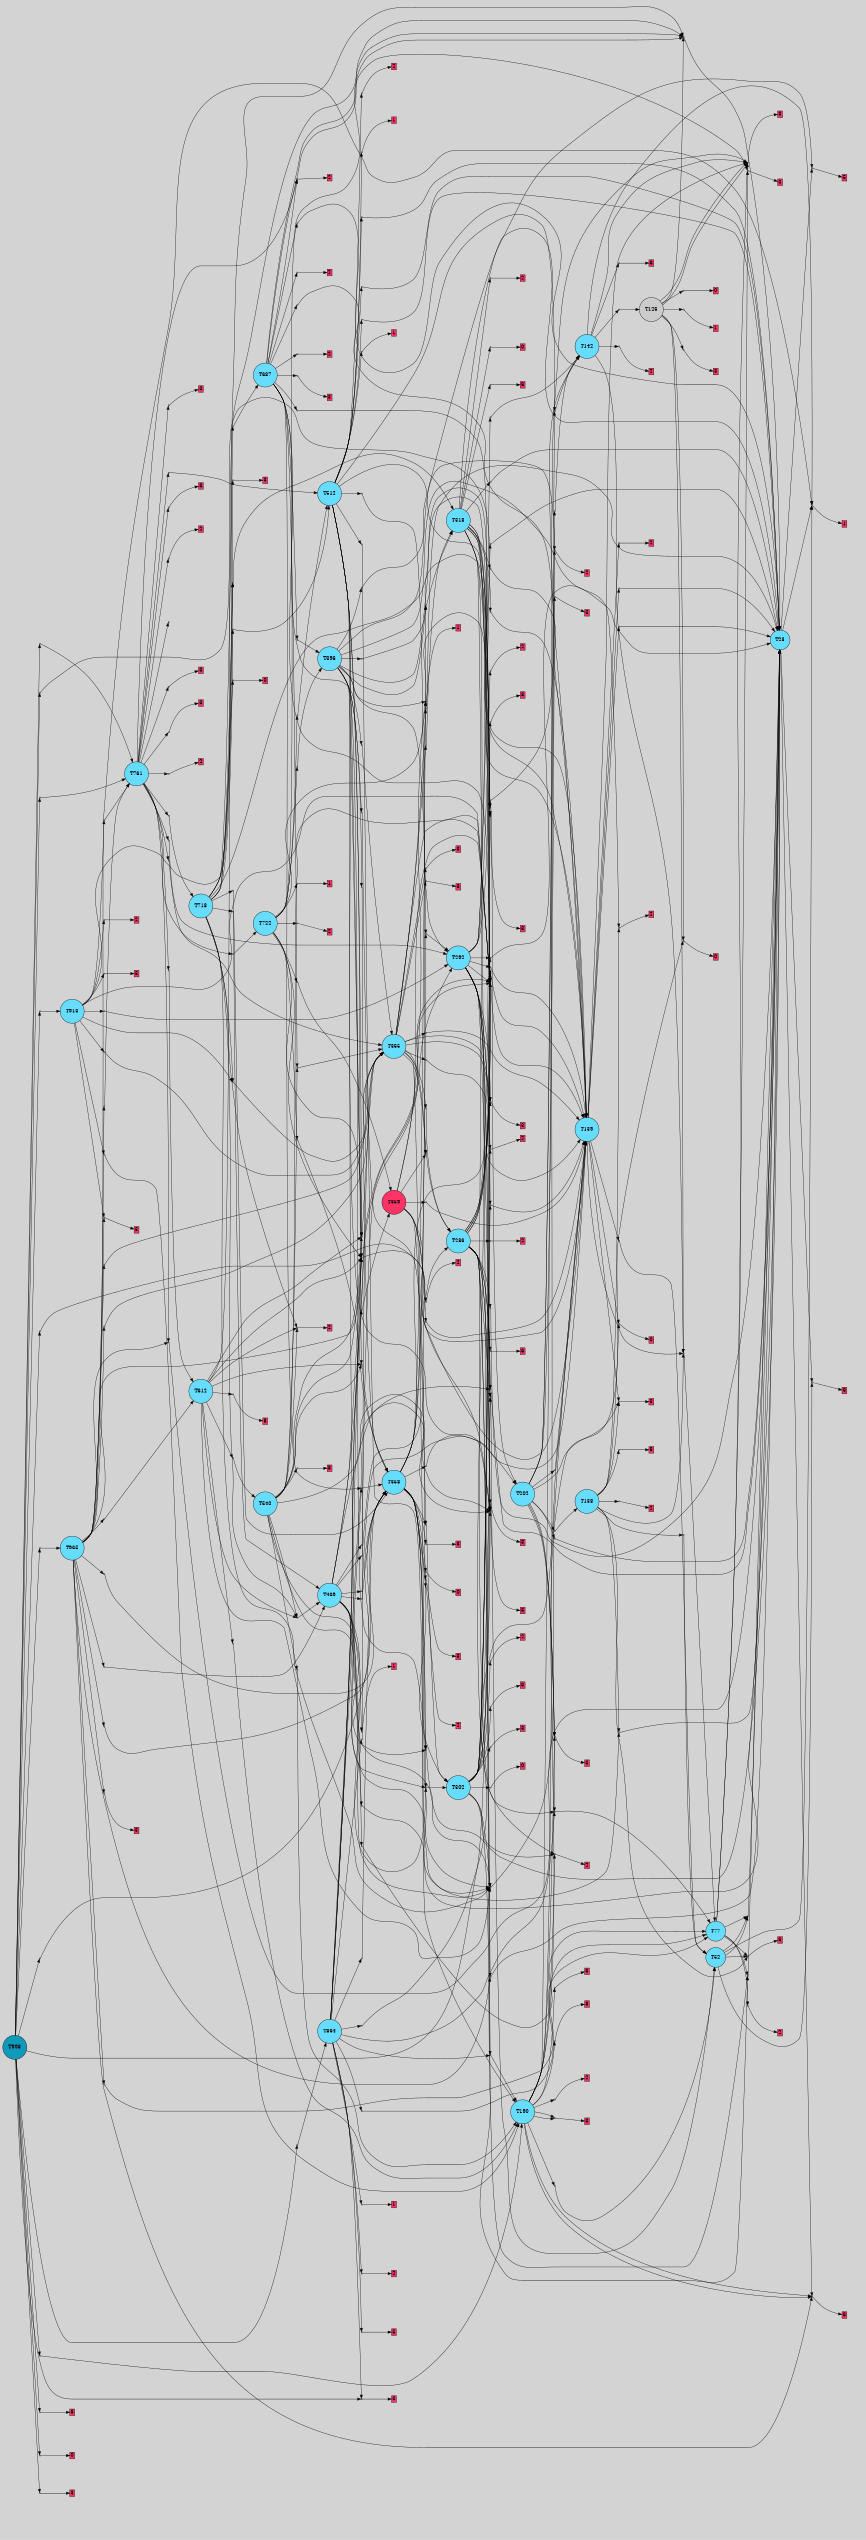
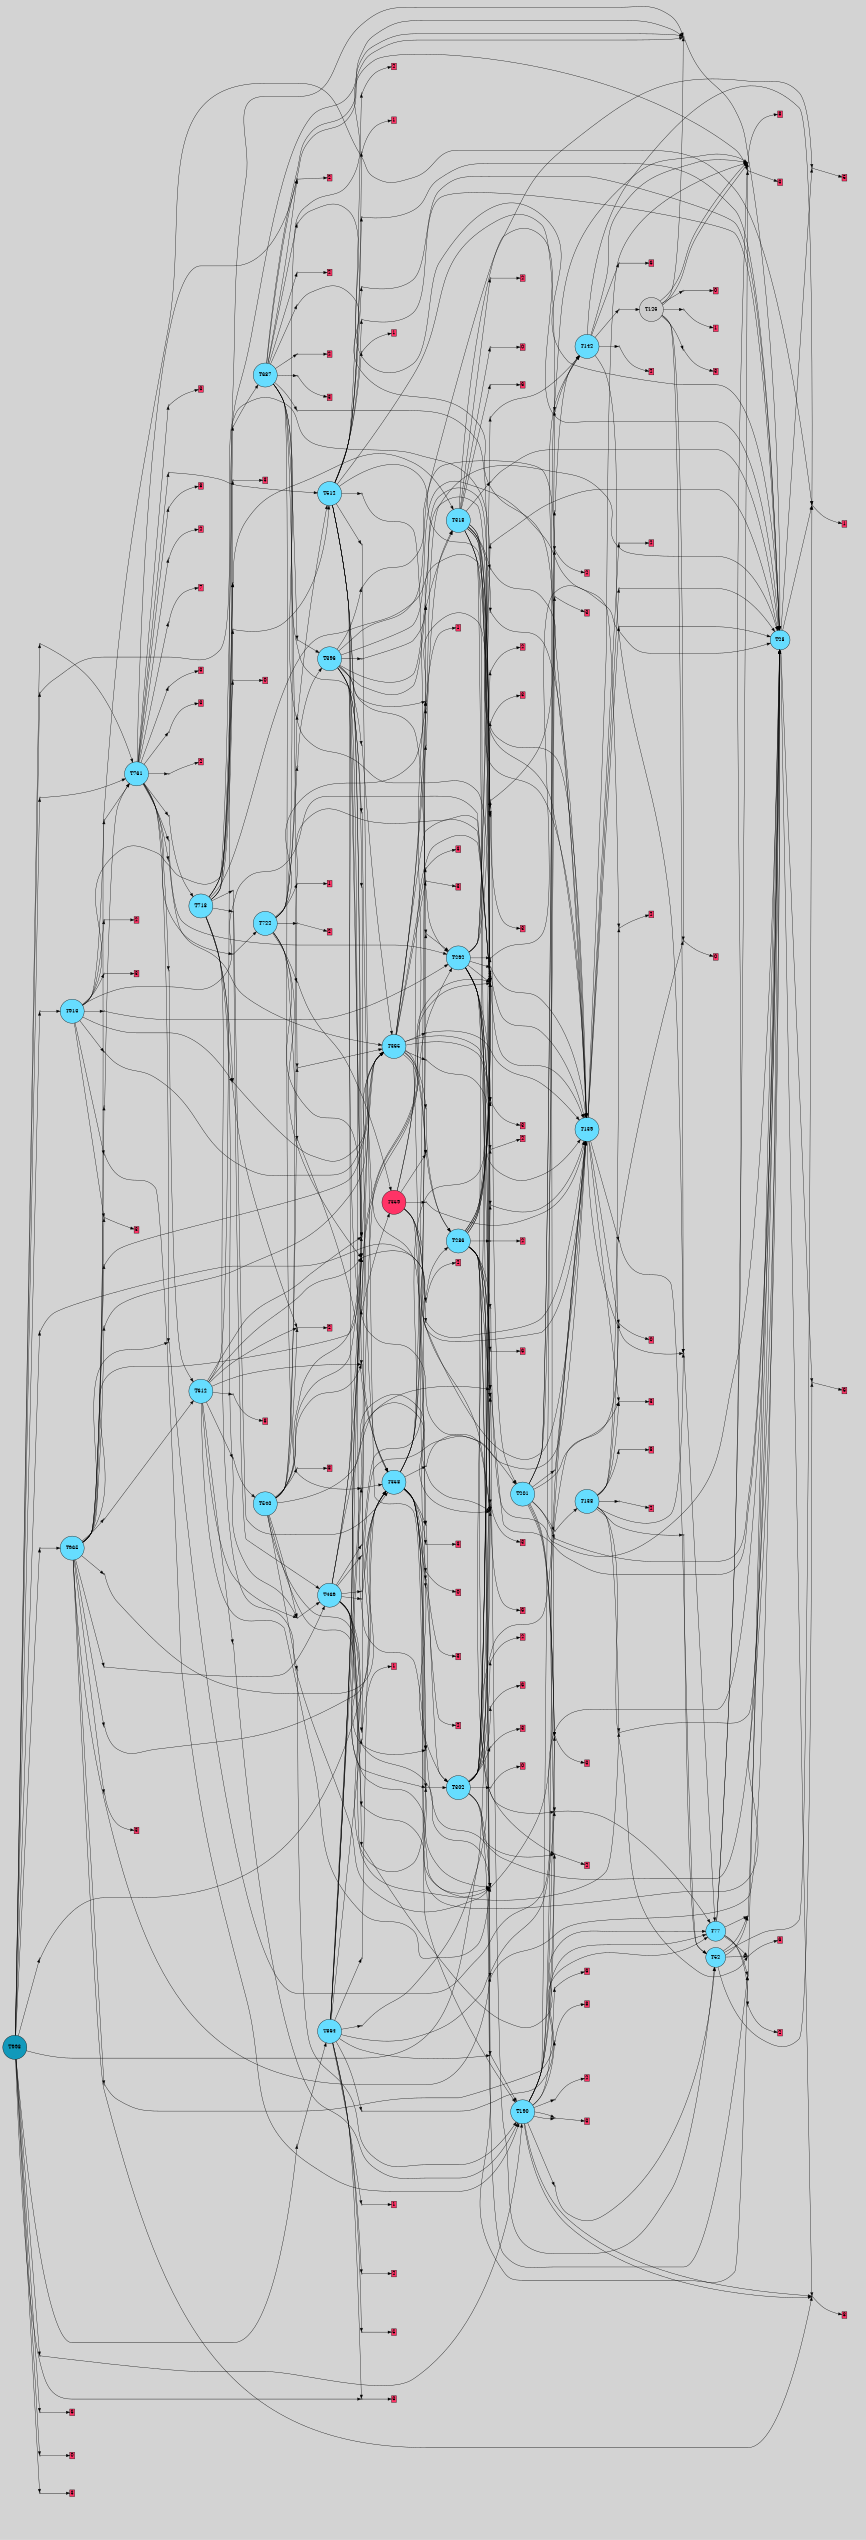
none -> (201, 588)
(523, 1494) -> (523, 1494)
